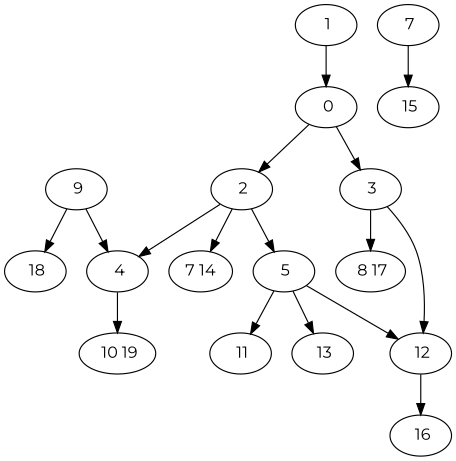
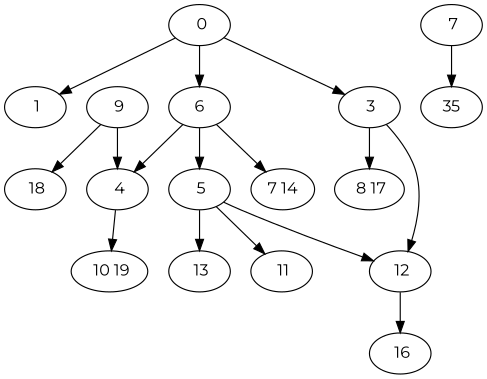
(326, 61) -> (123, 64)
(408, 107) -> (452, 107)
(242, 189) -> (200, 107)
